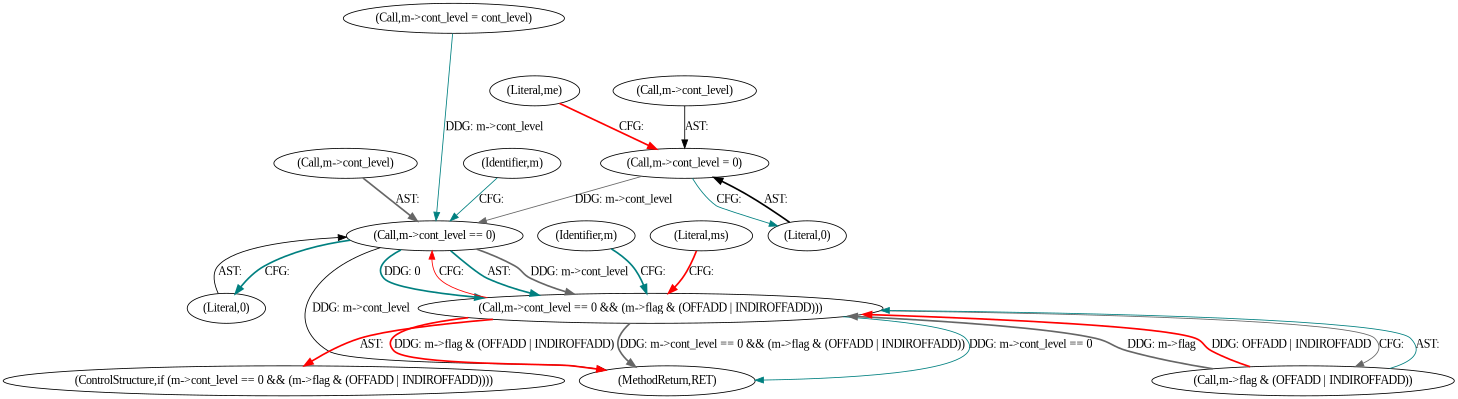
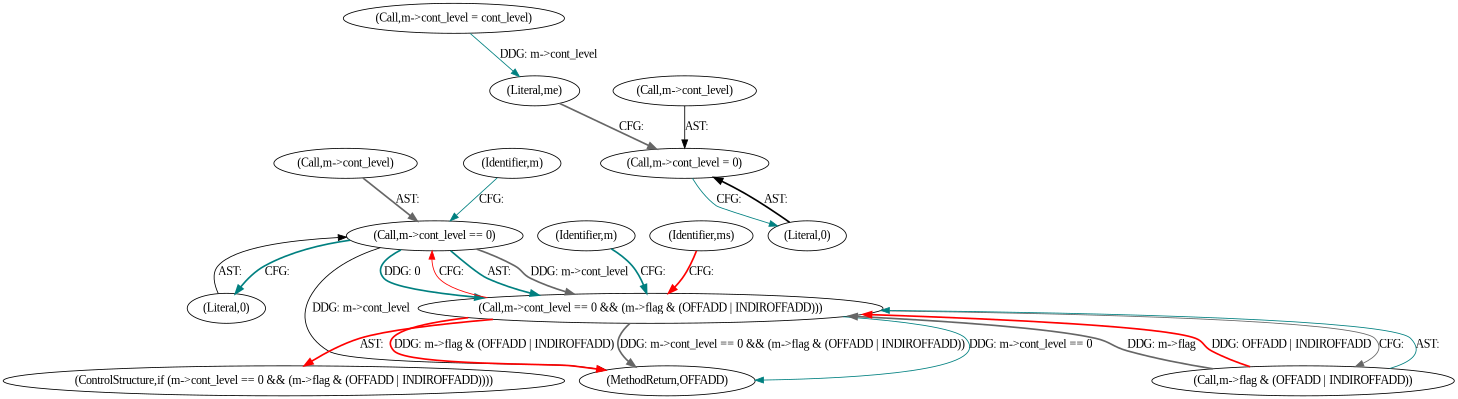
(445, 123) -> (492, 52)
(604, 124) -> (604, 124)
(564, 198) -> none
(701, 236) -> (701, 236)
(667, 381) -> (667, 381)
